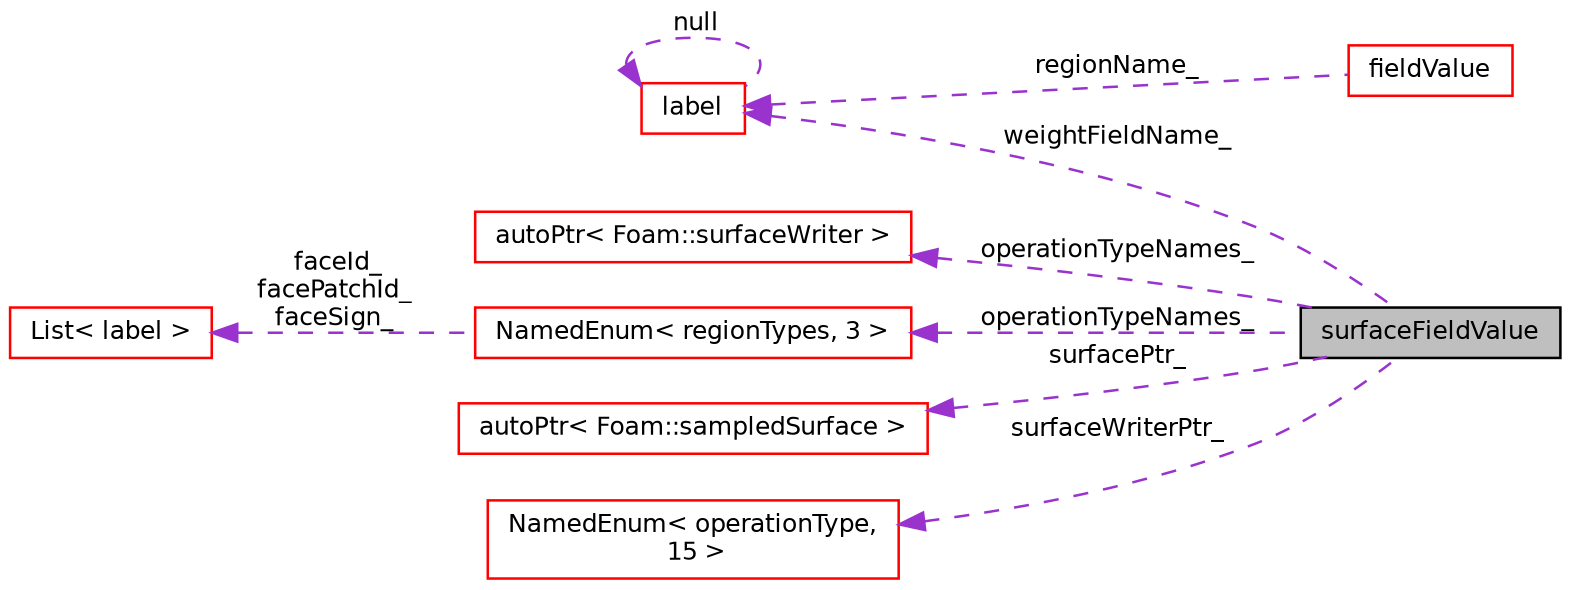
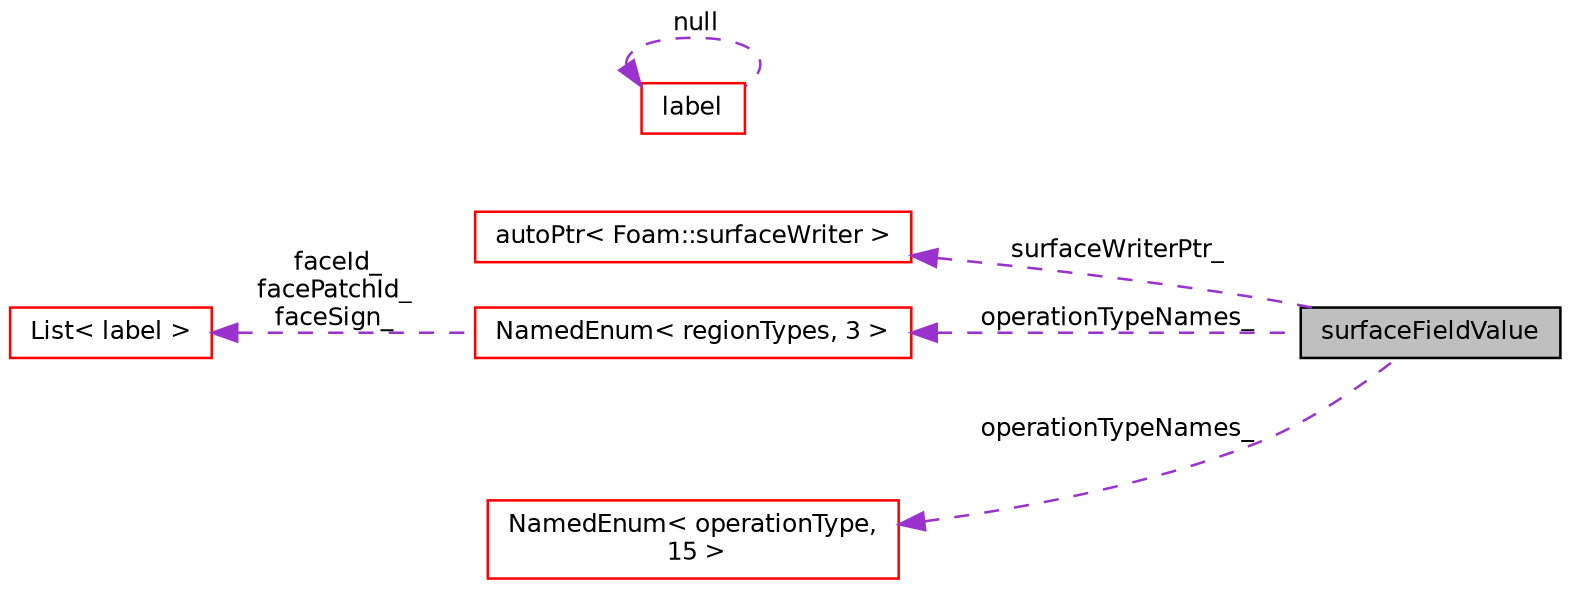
(1431, 71) -> none
(1095, 176) -> none
(1114, 251) -> (1114, 251)
(693, 429) -> none
(1114, 430) -> (1114, 430)
